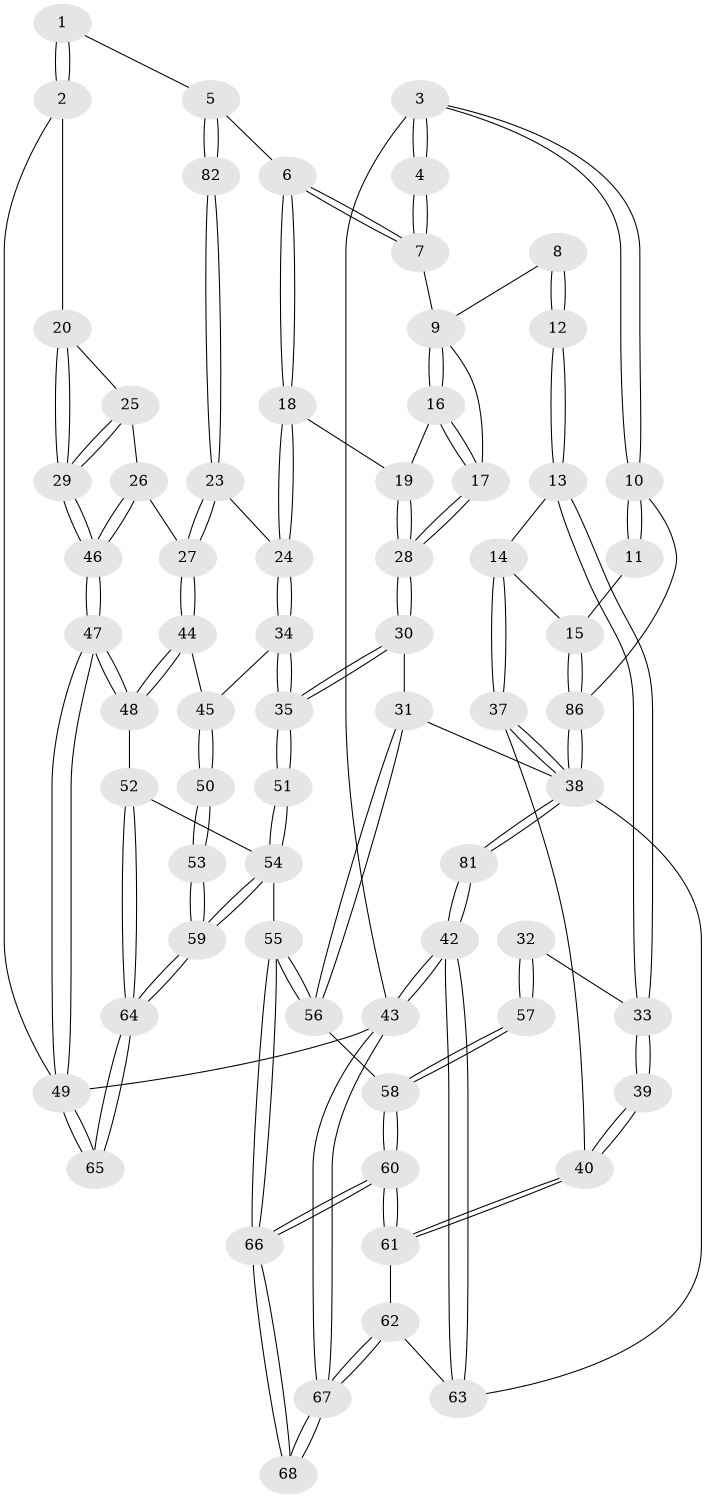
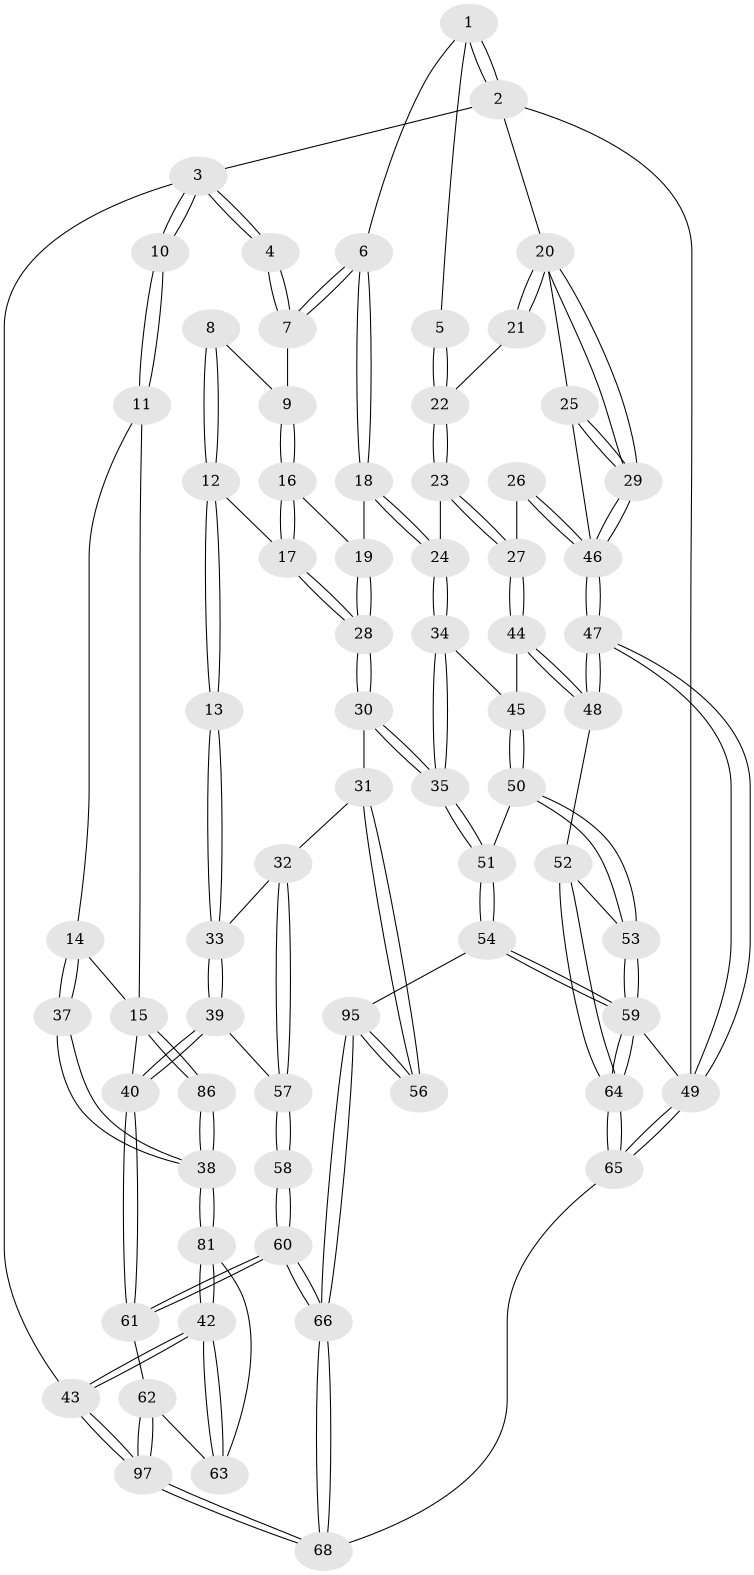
(249, 138) -> (402, 132)
none -> (349, 138)
(211, 176) -> (440, 405)
none -> (517, 329)
(478, 401) -> (249, 520)
(135, 444) -> (581, 482)
(528, 520) -> (89, 668)
(661, 604) -> none
(490, 749) -> (324, 826)
(202, 825) -> (597, 902)
none -> (502, 826)
(567, 936) -> (135, 1055)
(274, 940) -> (351, 1017)
(349, 1051) -> none
none -> (249, 1055)
(231, 1066) -> (661, 1055)
(701, 1143) -> (251, 1357)
none -> (507, 1389)
(323, 1399) -> (143, 1475)
